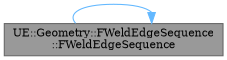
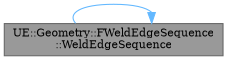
(114, 40) -> (114, 40)
